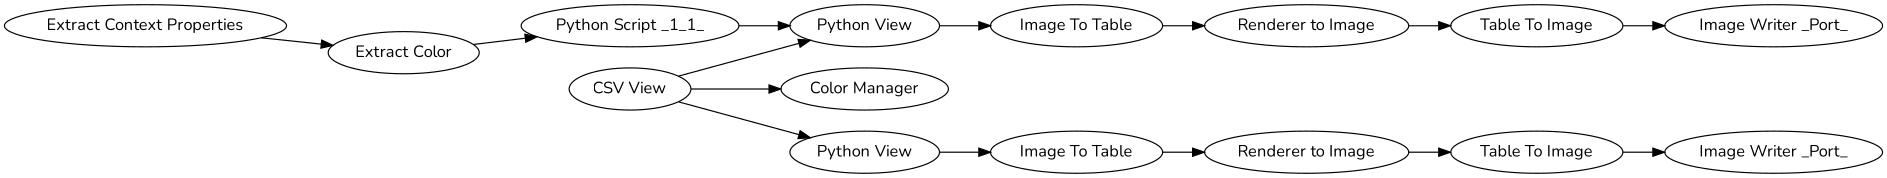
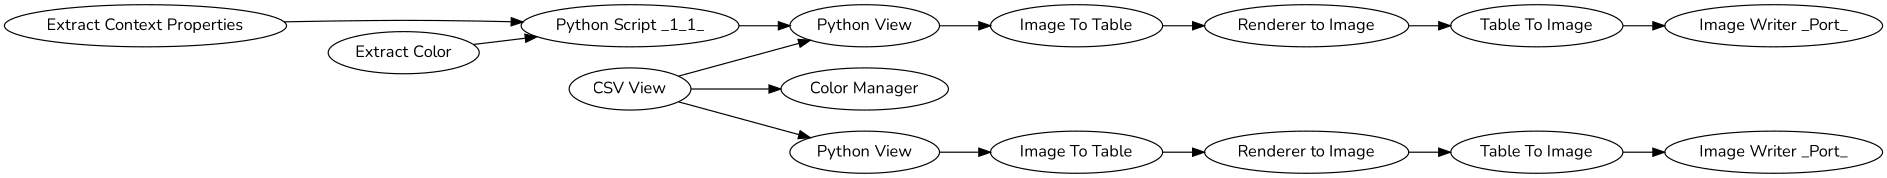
(291, 41) -> (398, 20)
